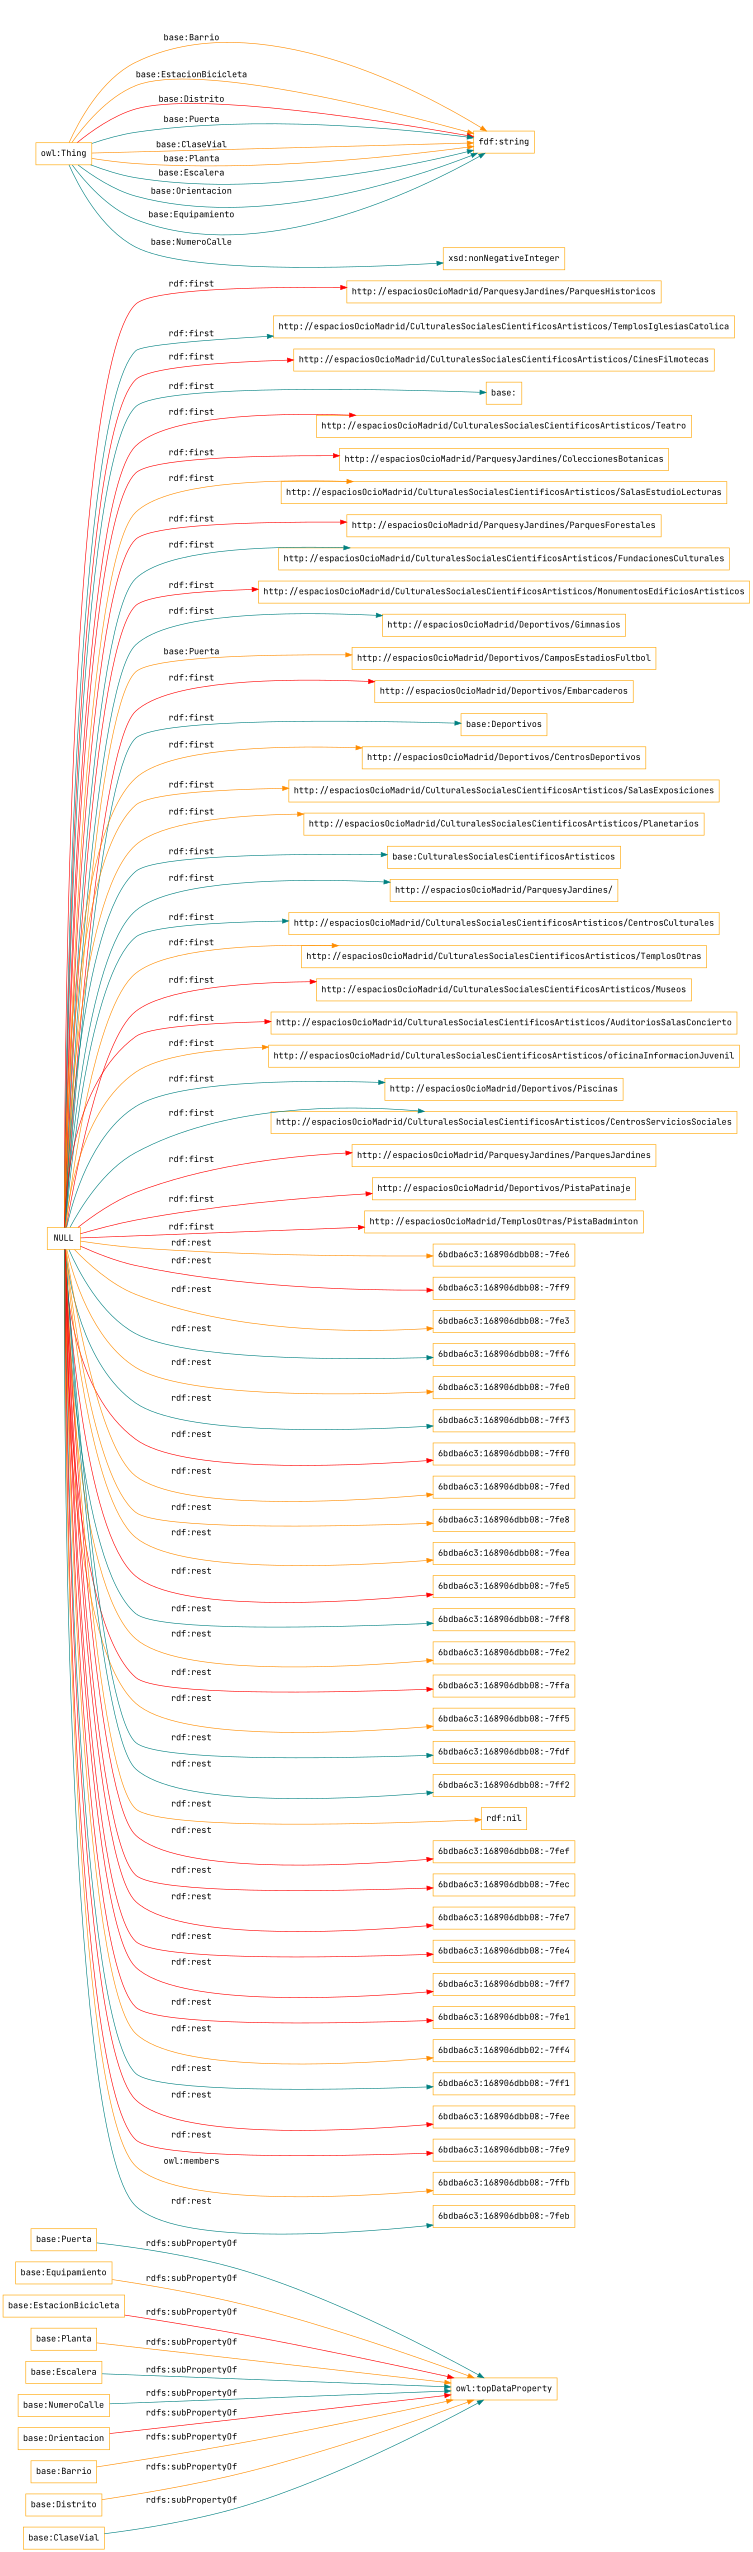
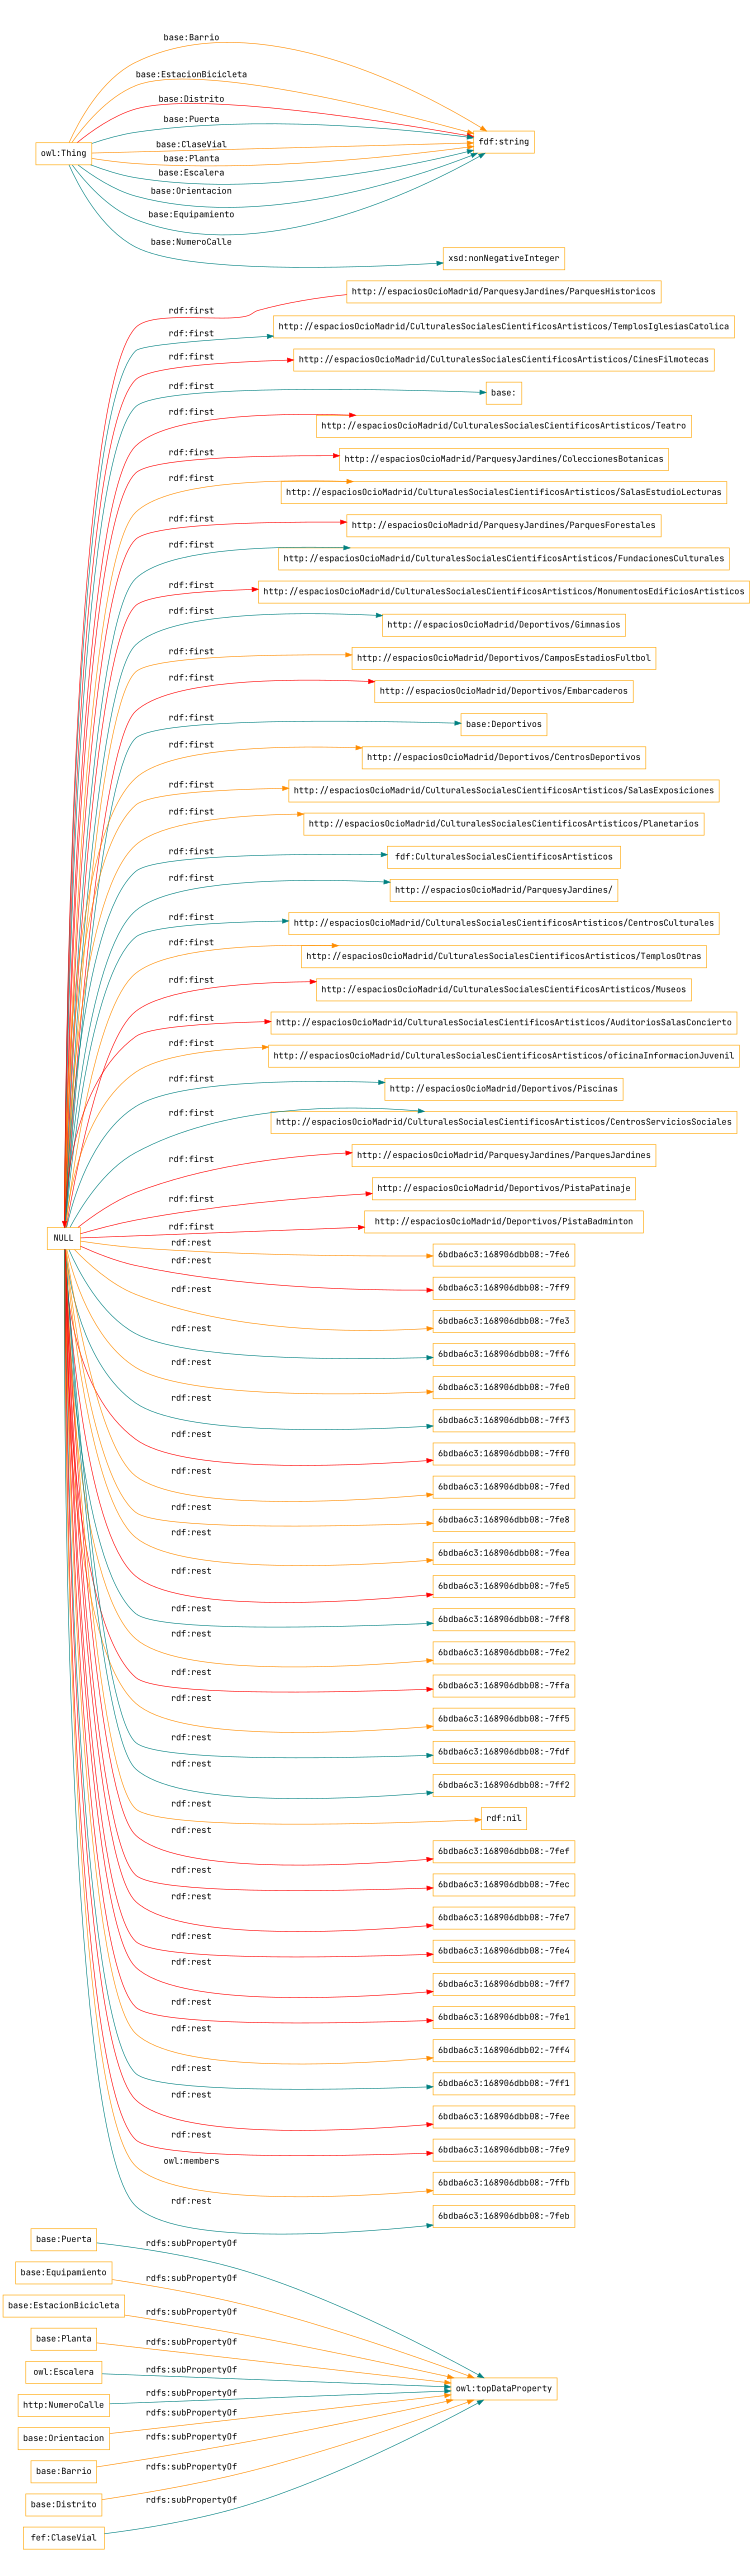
(192, 652) -> (192, 652)
(79, 659) -> (113, 386)
(504, 857) -> (504, 857)
(504, 1222) -> (504, 1222)
(287, 2343) -> (287, 2343)
(64, 2372) -> (64, 2372)
(64, 2406) -> (64, 2406)
(277, 2415) -> (277, 2415)
(64, 2538) -> (64, 2538)
